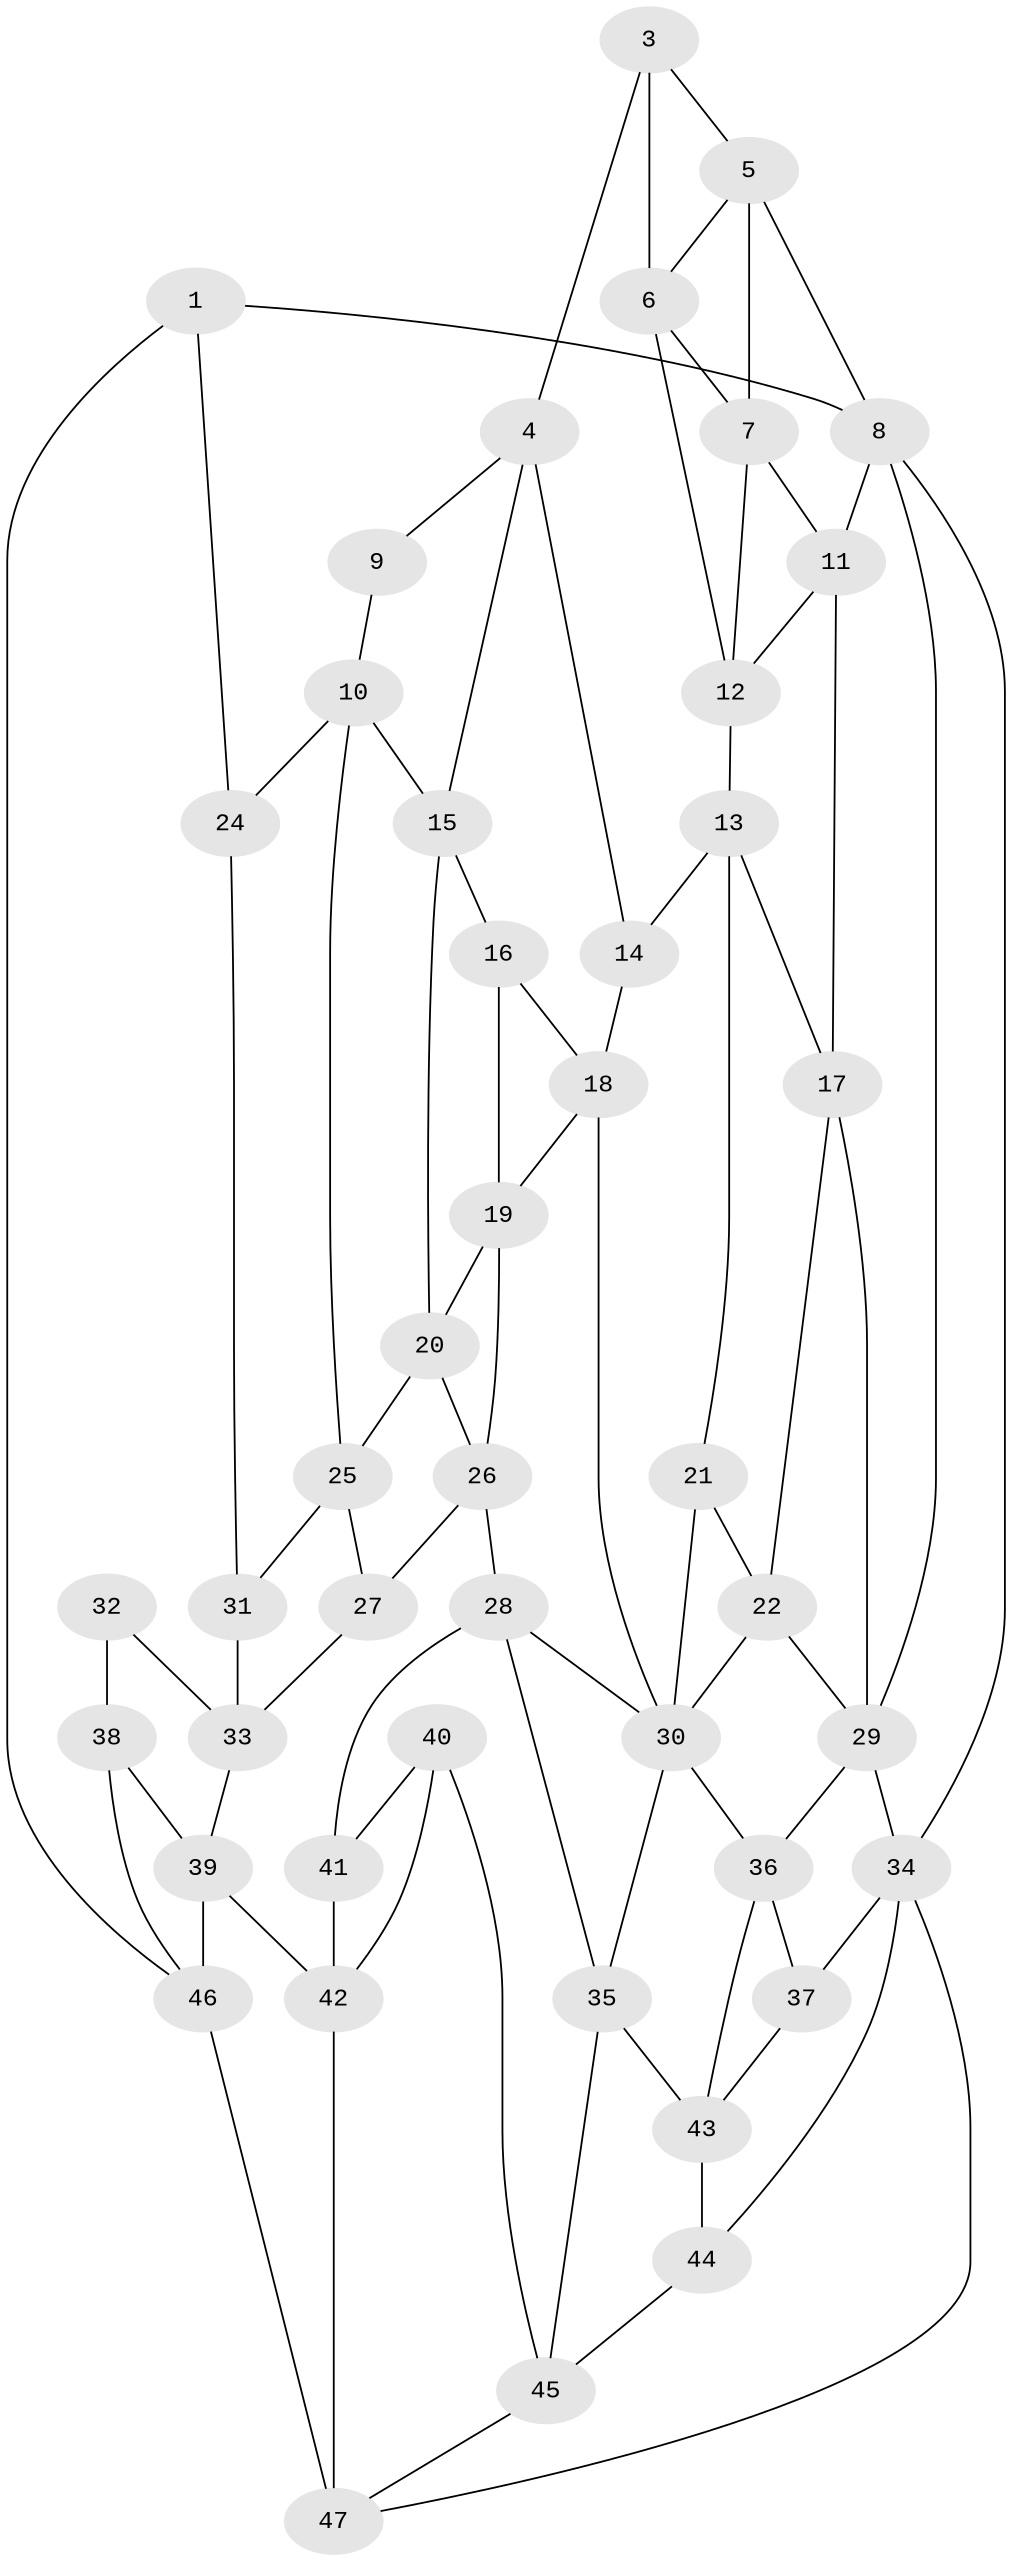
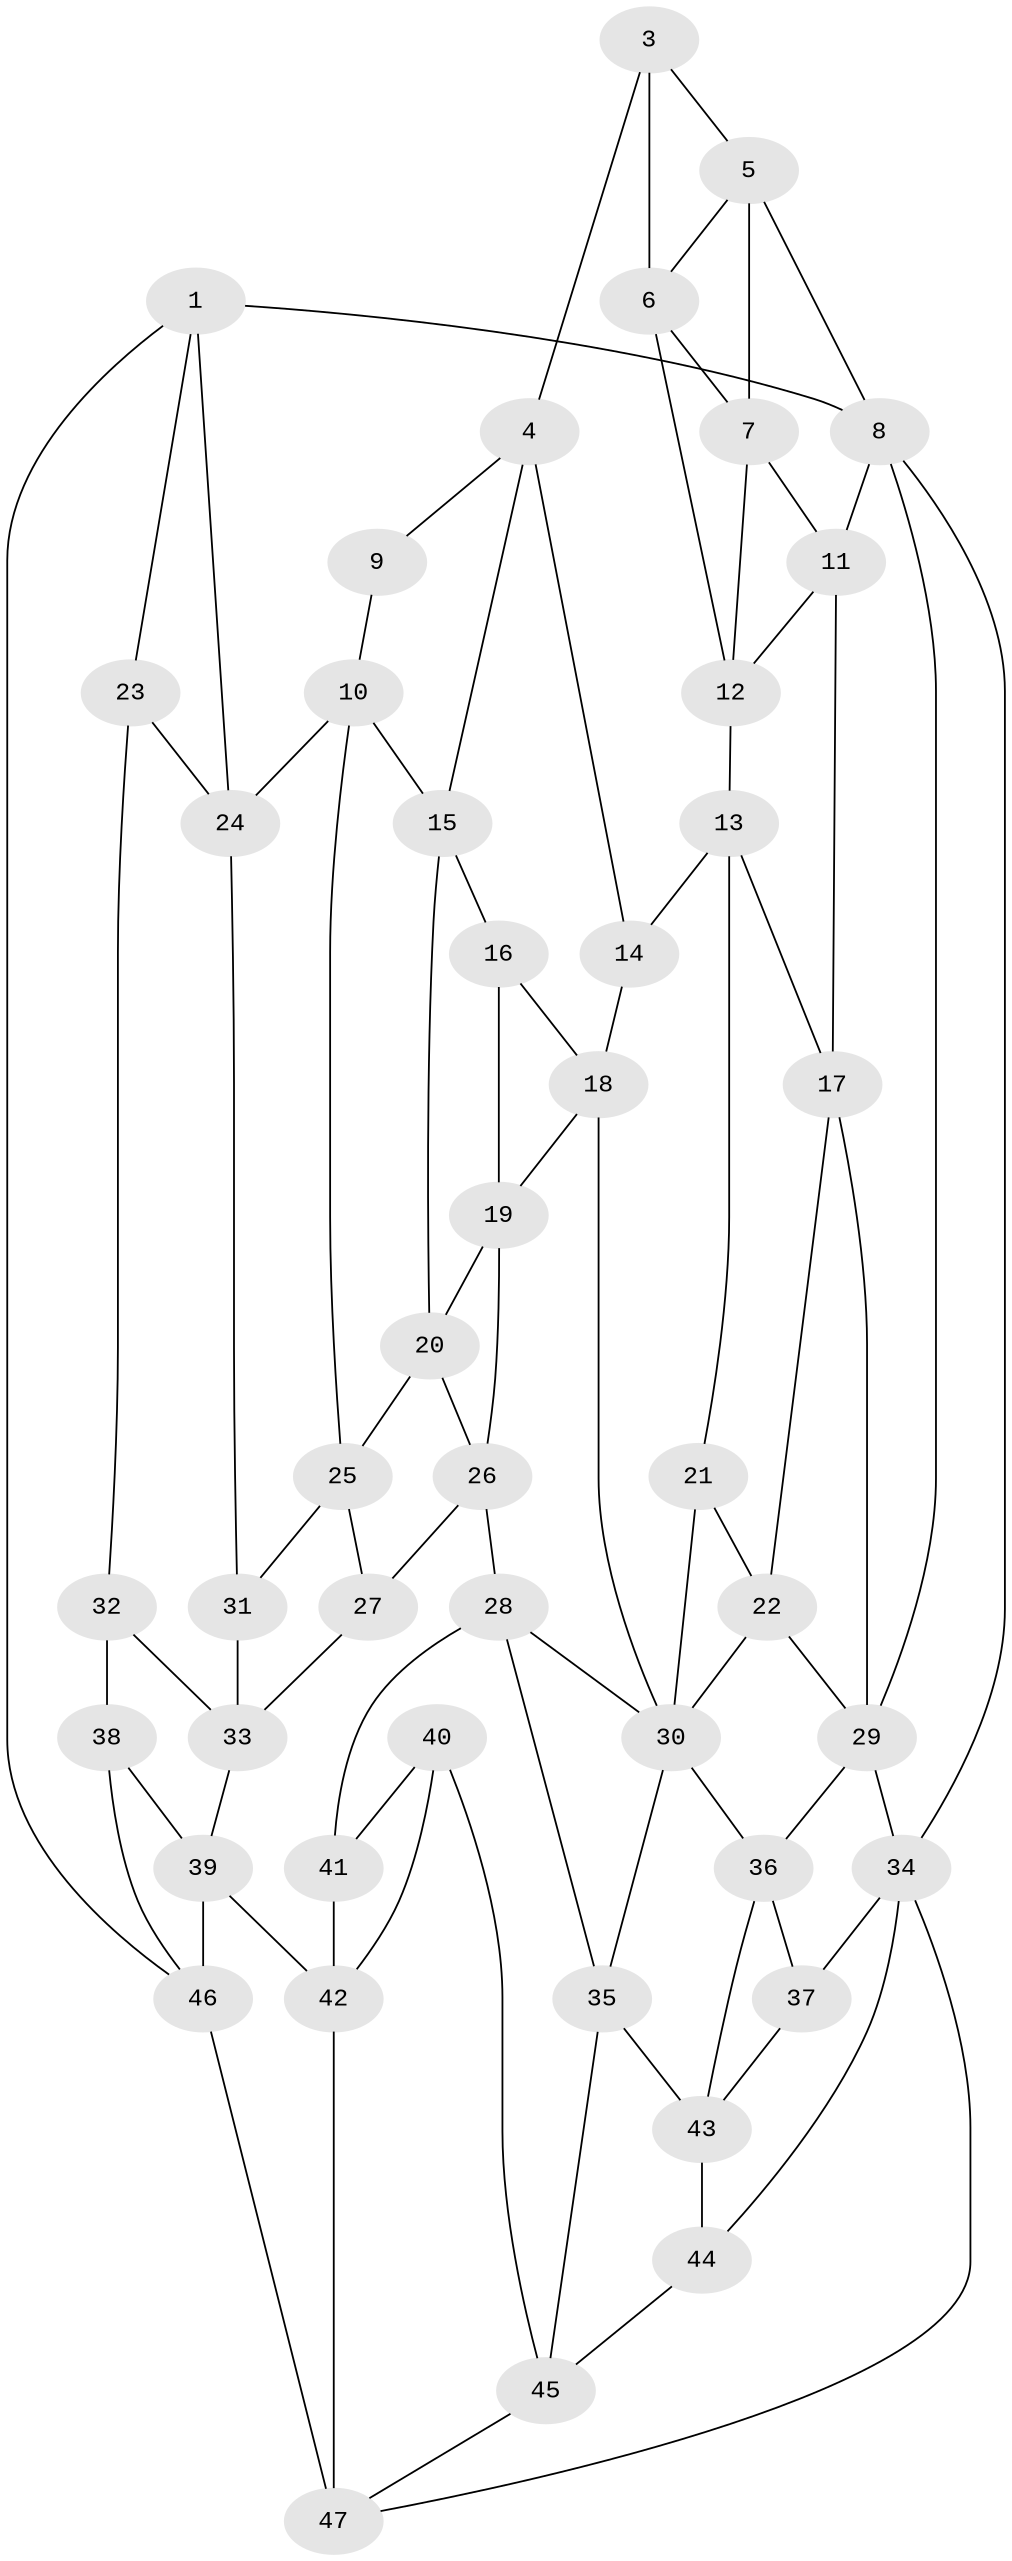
none -> (131, 693)
